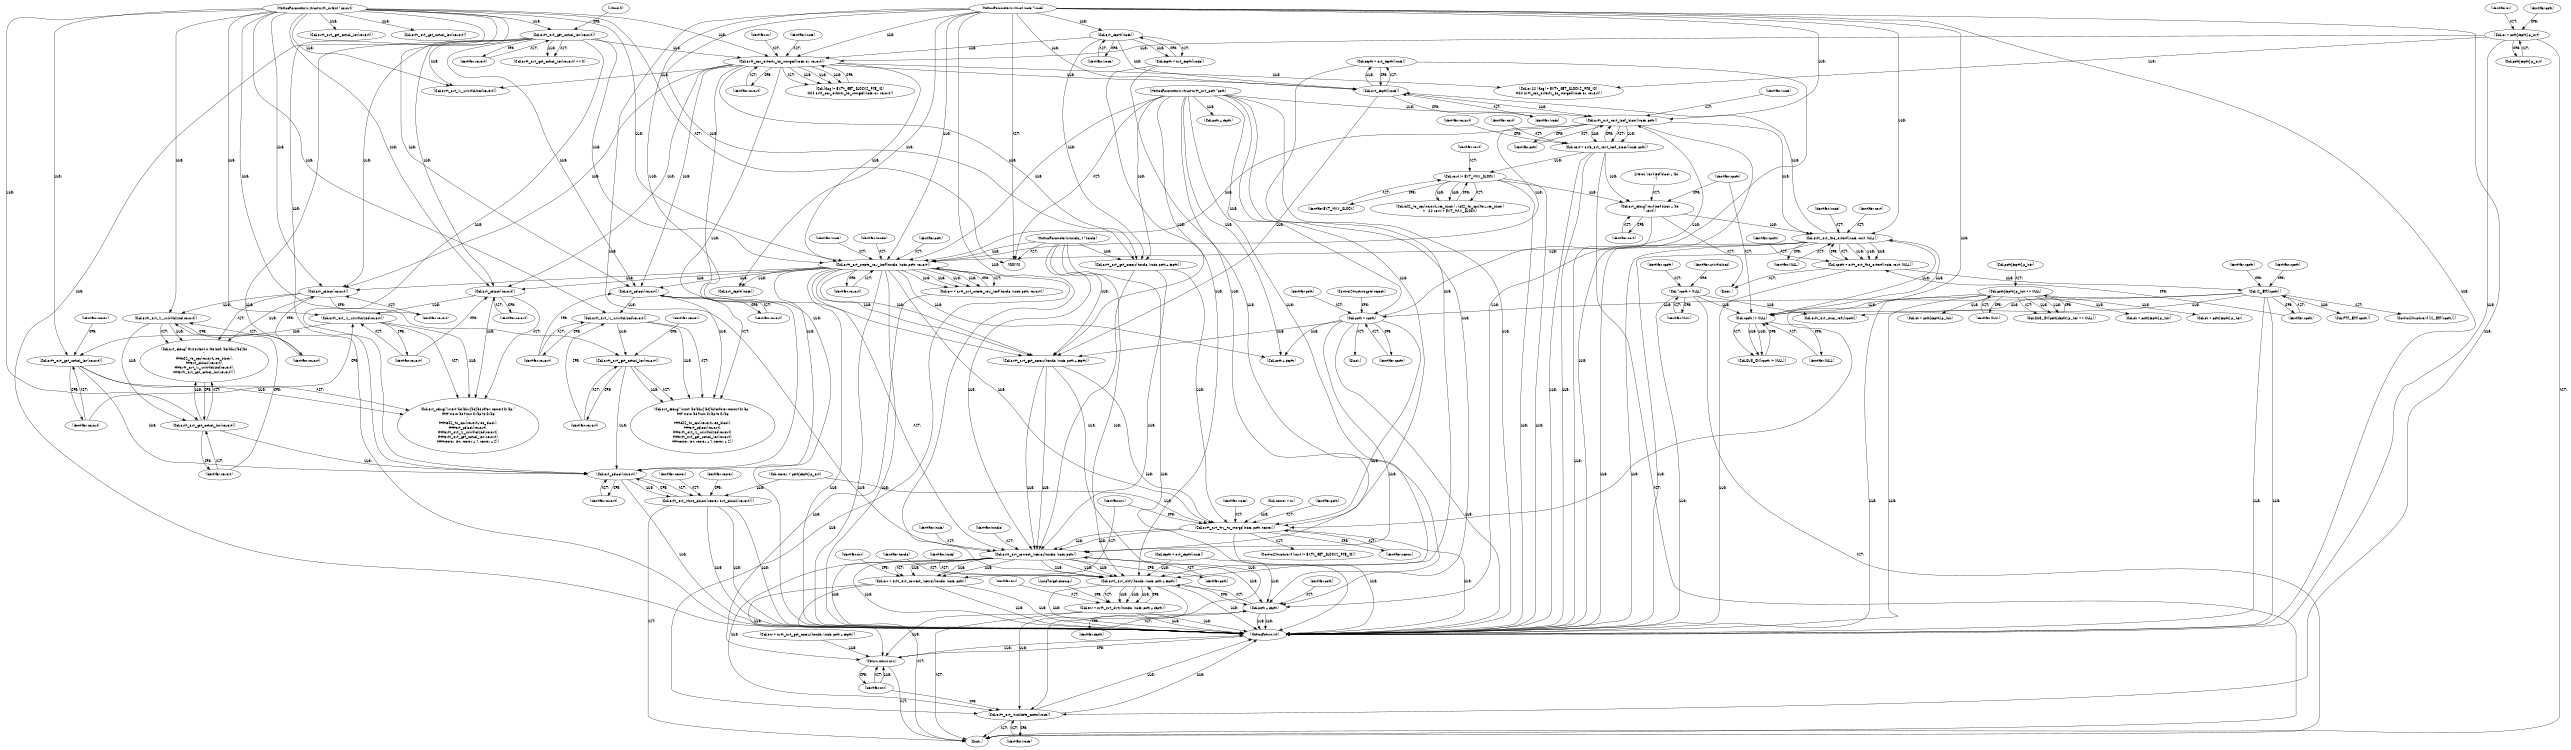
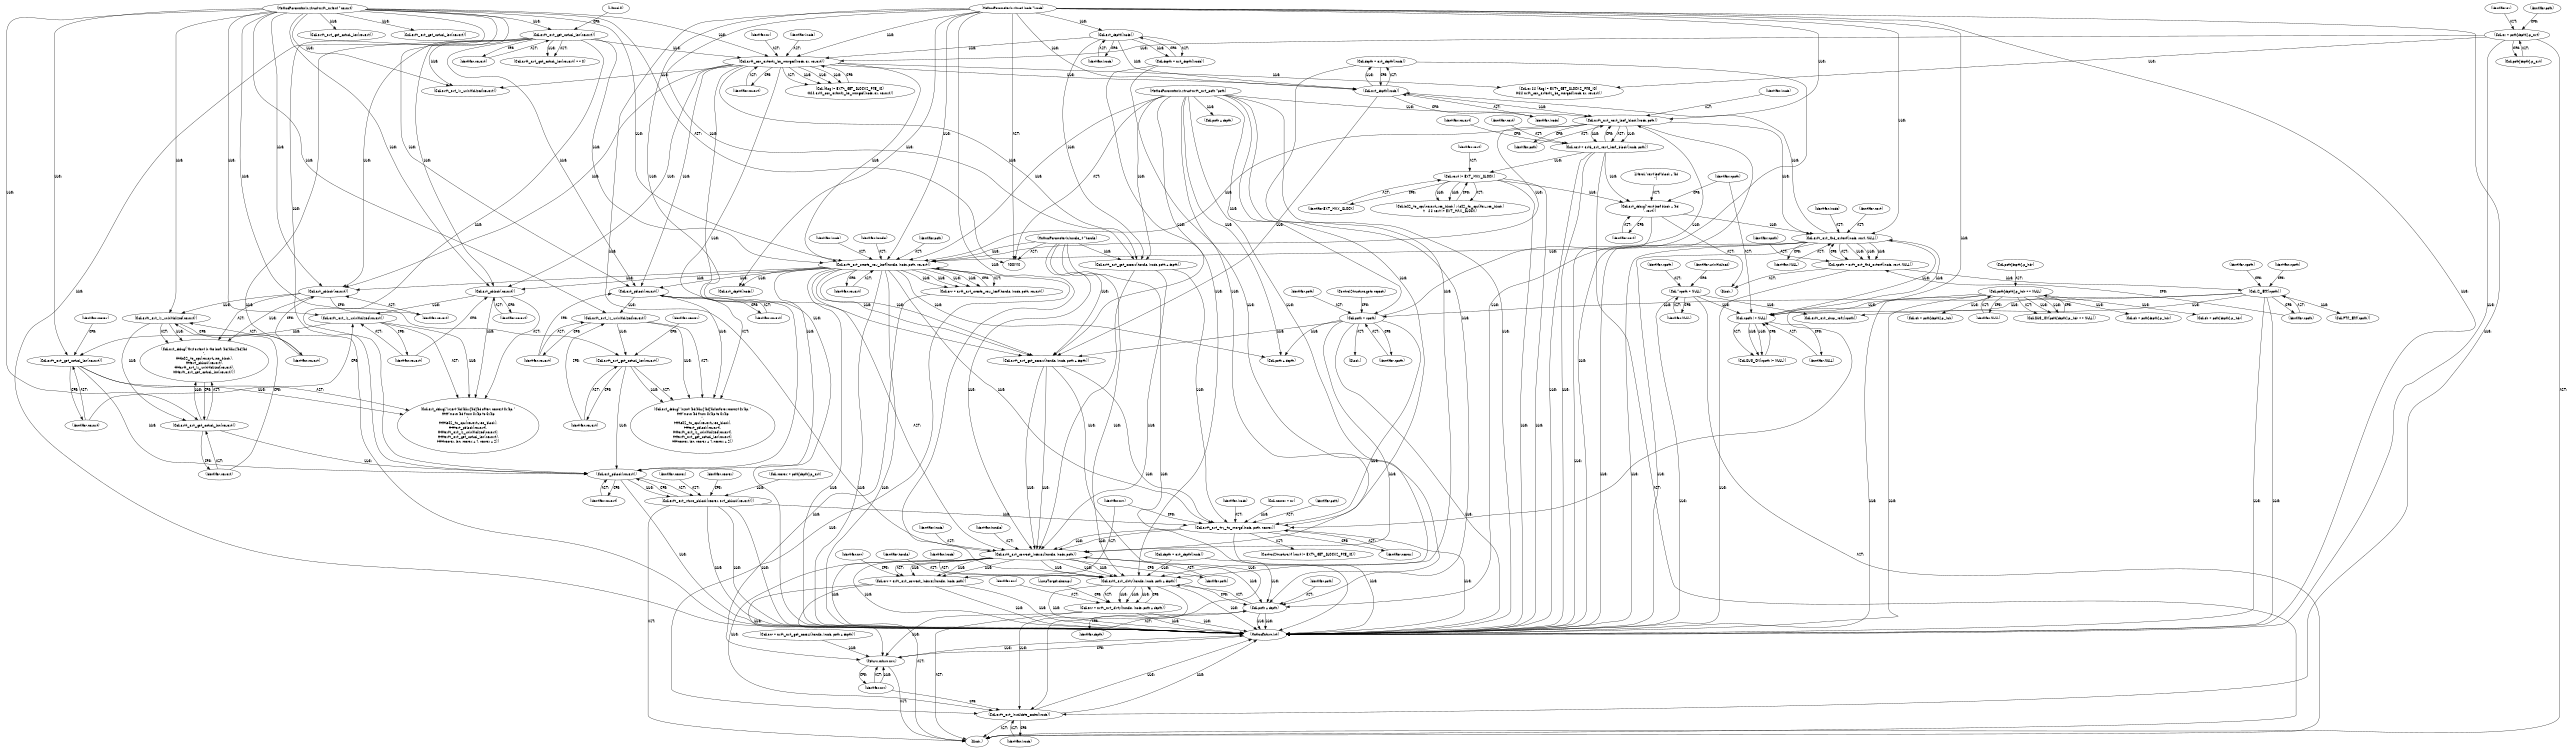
(2427, 318) -> none
(1017, 492) -> (973, 515)
